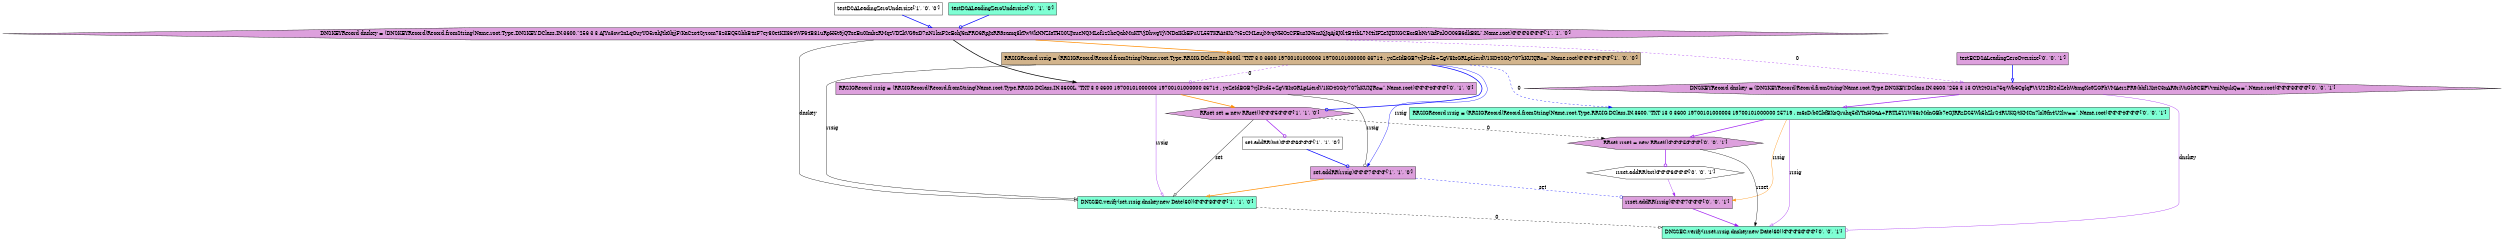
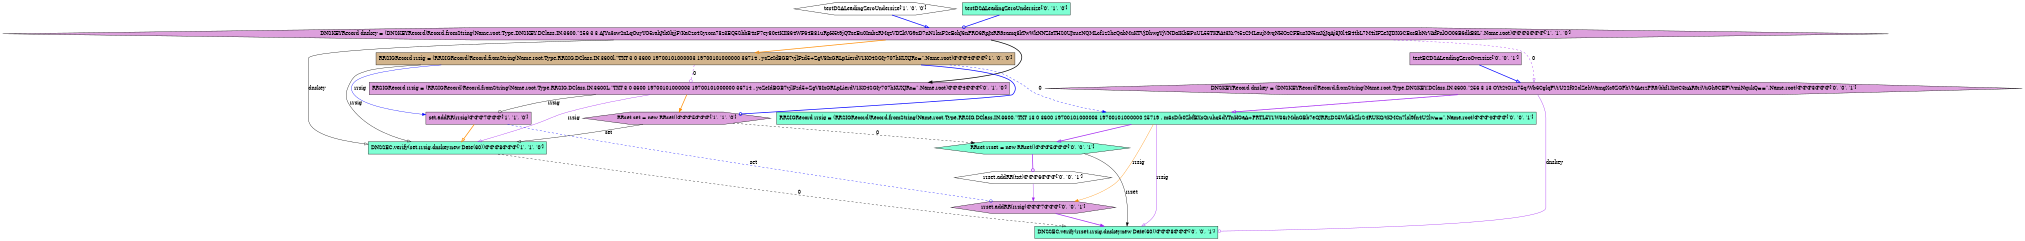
(889, 9) -> (875, 9)
(1292, 143) -> none
(1665, 143) -> (1032, 148)
(1677, 203) -> (1033, 207)
